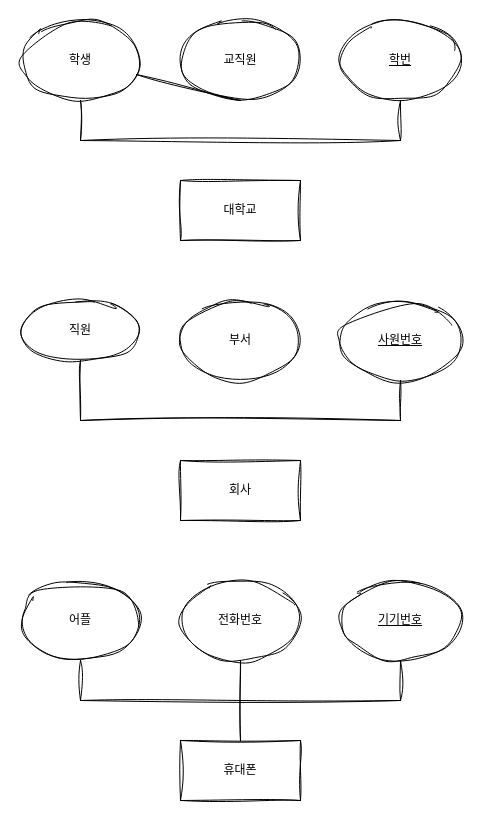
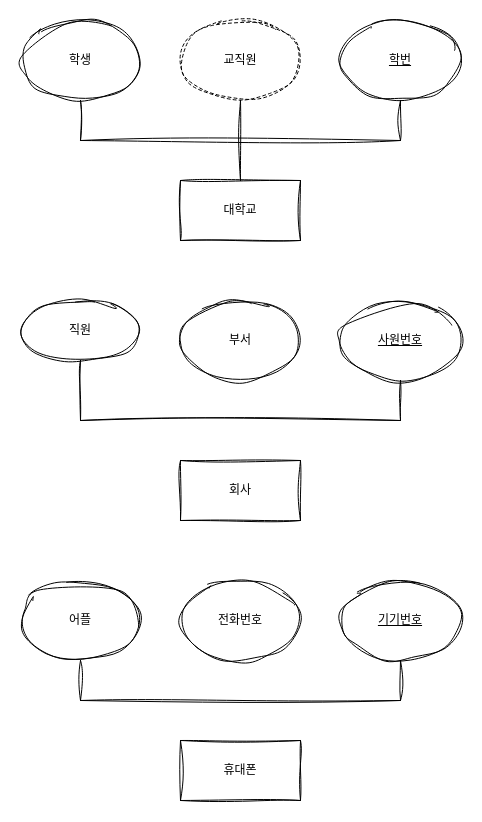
(241, 61) -> (241, 61)
(168, 82) -> (241, 139)
(241, 702) -> none
